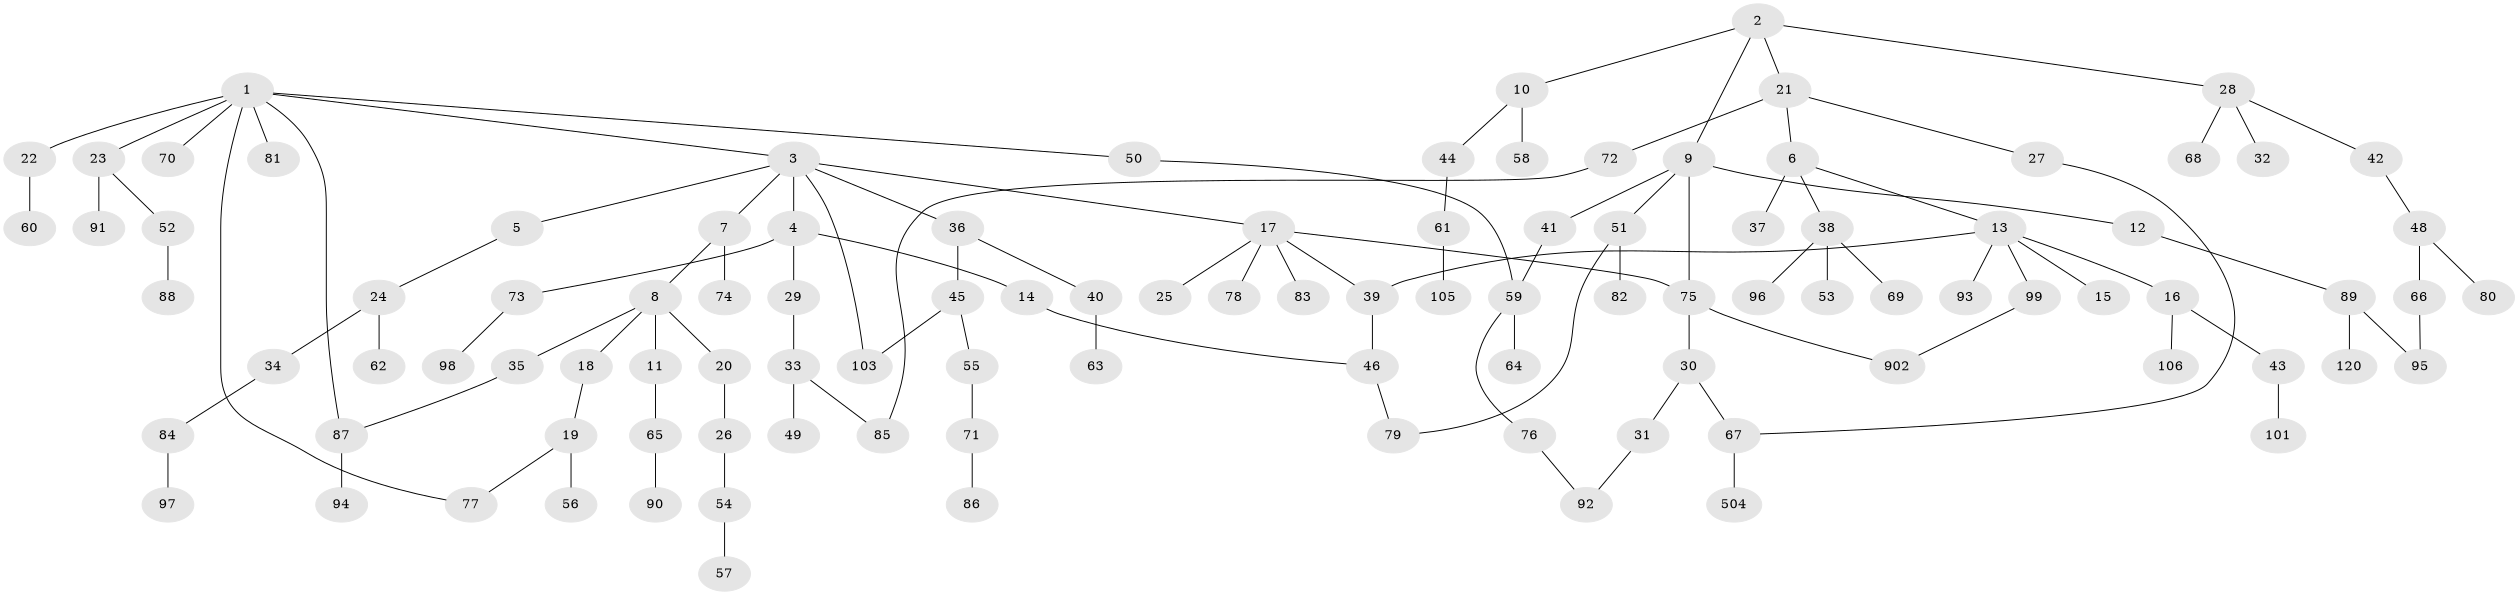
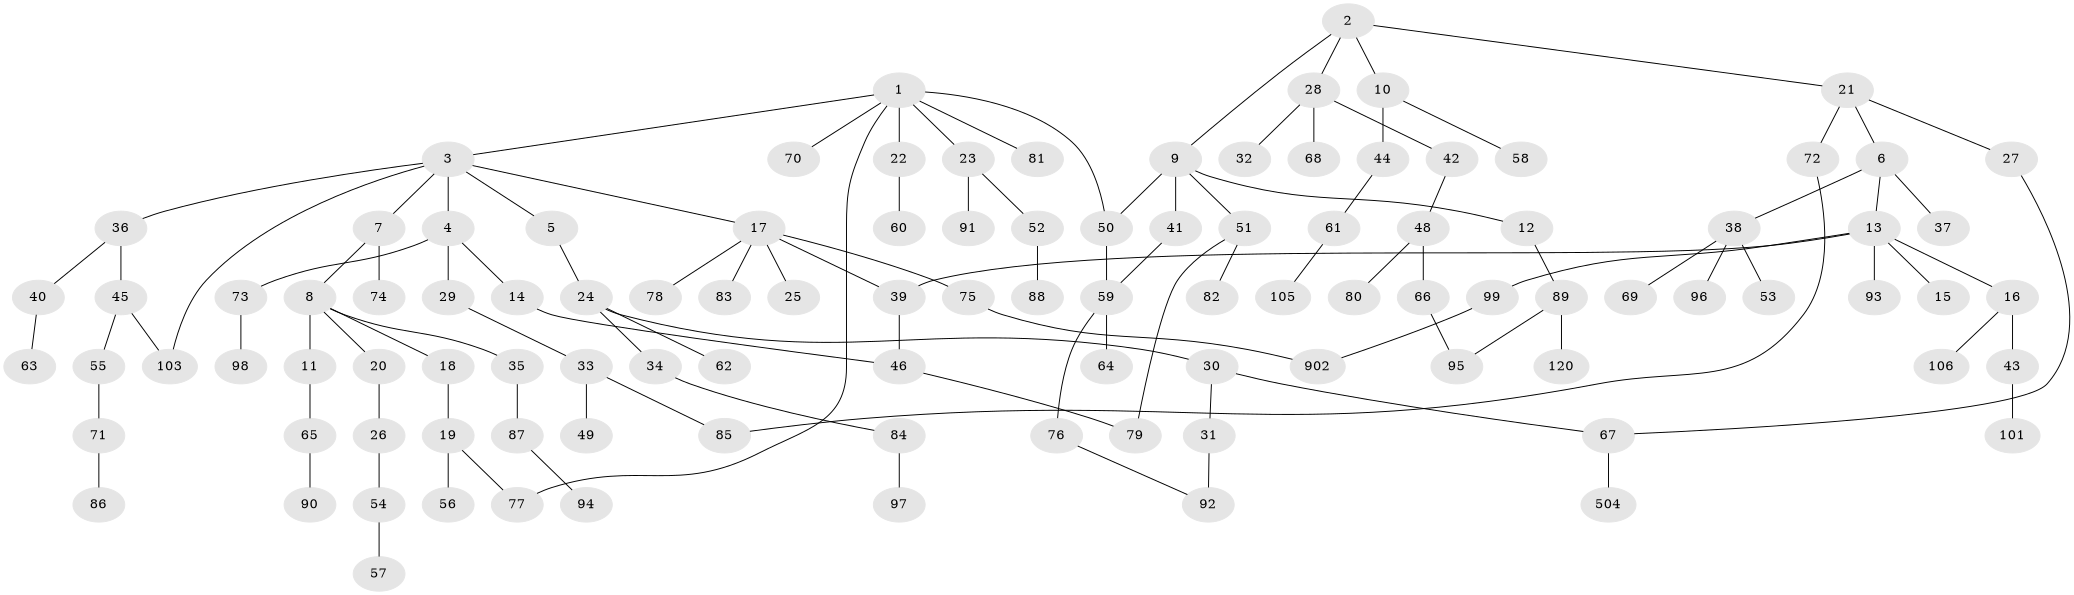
(1689, 228) -> (1141, 194)
(326, 250) -> none
(1689, 332) -> (882, 341)
